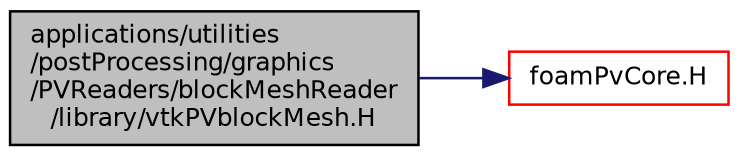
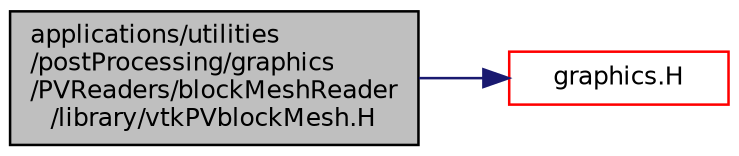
(619, 78) -> (619, 78)
